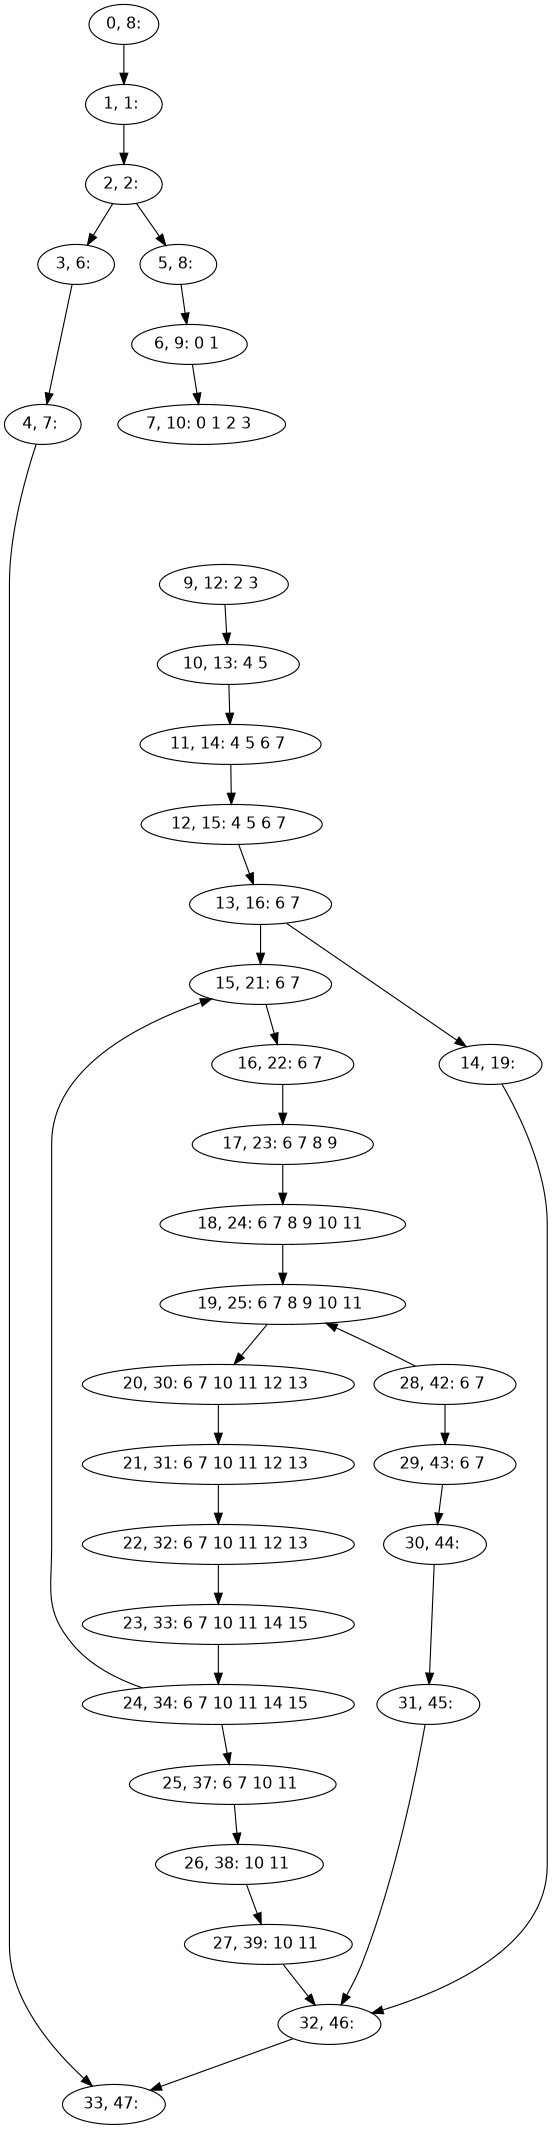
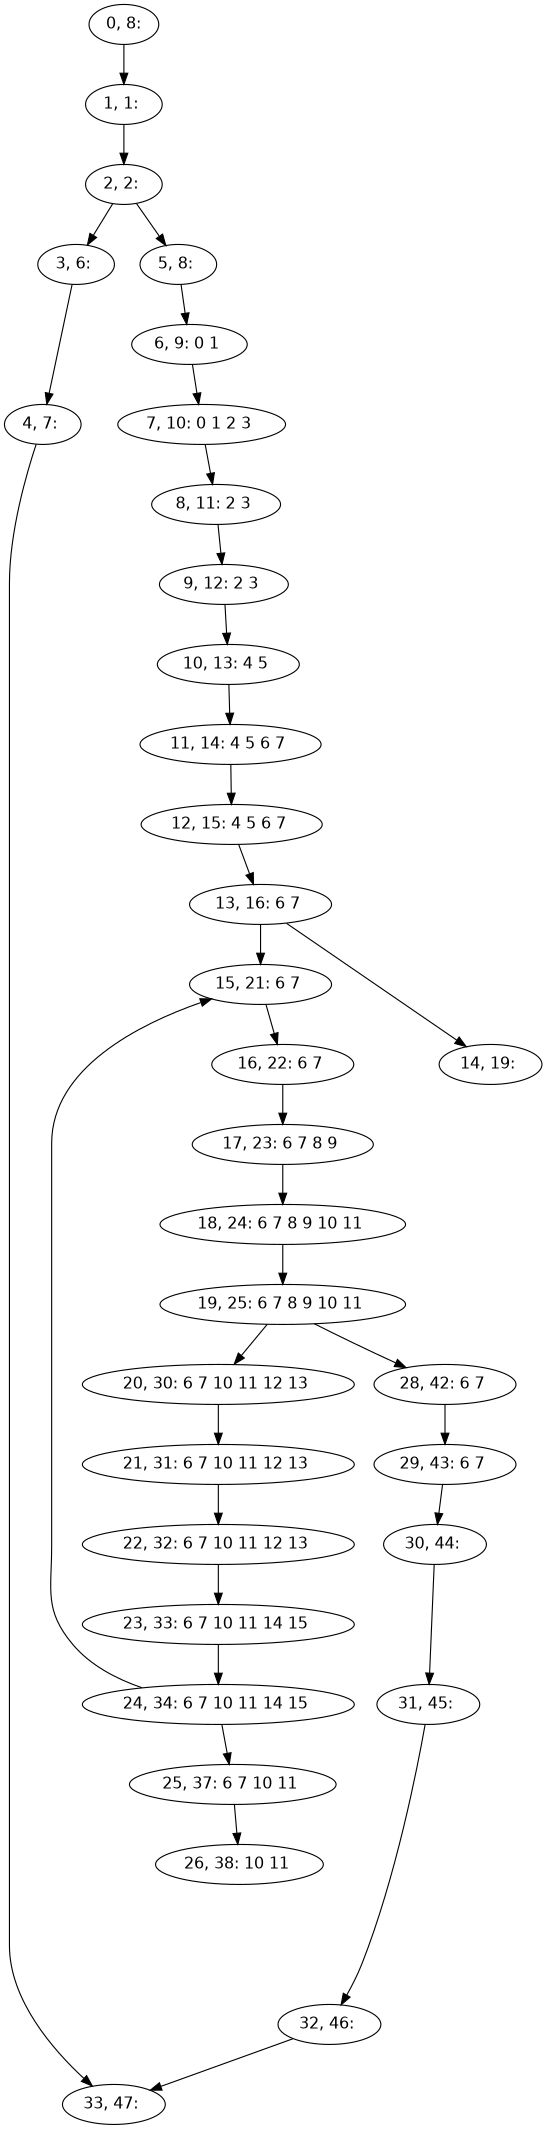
none -> (216, 504)
(376, 1347) -> (355, 1344)
(547, 1587) -> none
(268, 1944) -> none
